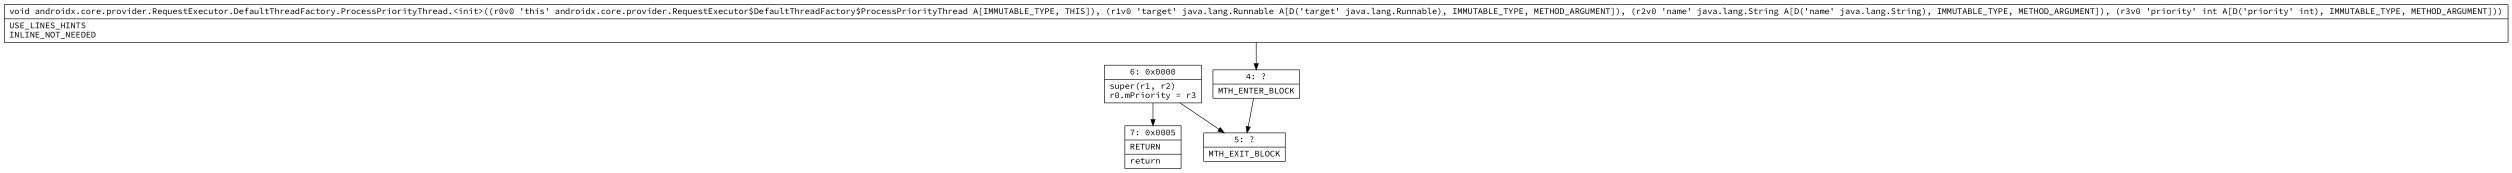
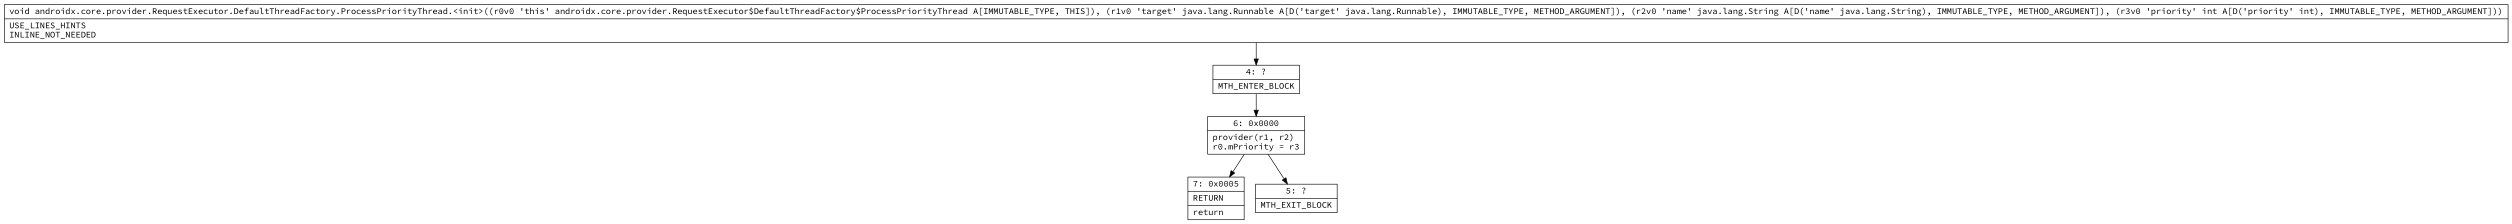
(1143, 86) -> (1254, 138)
(1251, 113) -> (1256, 102)
